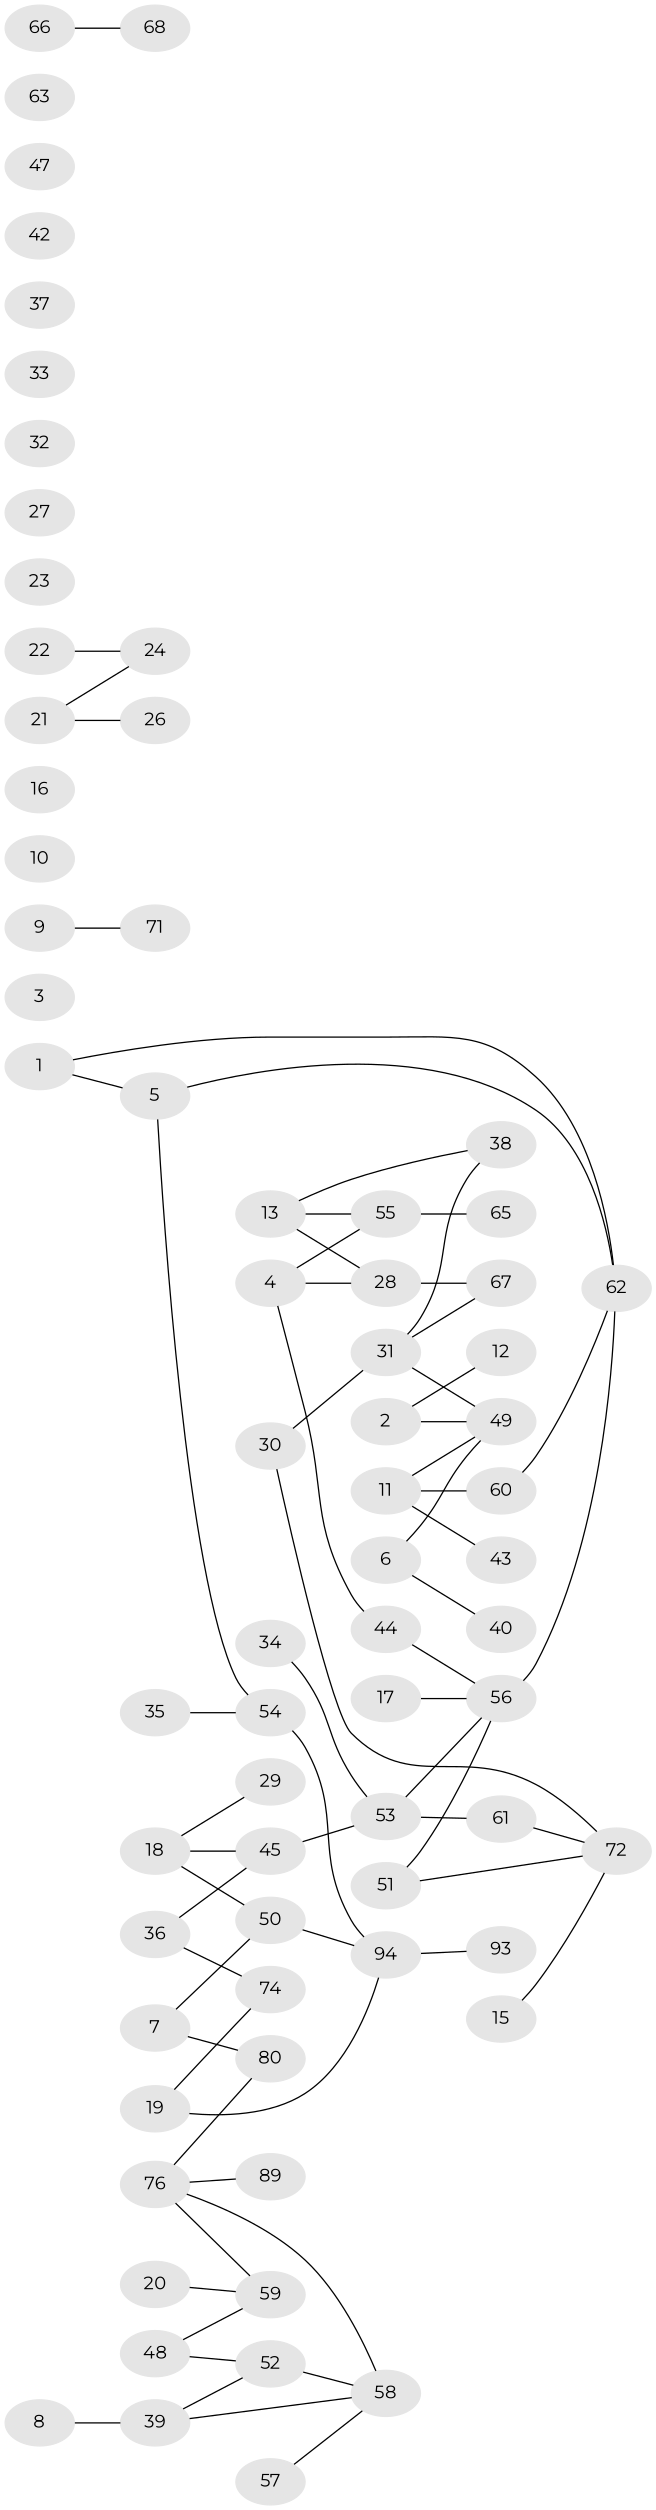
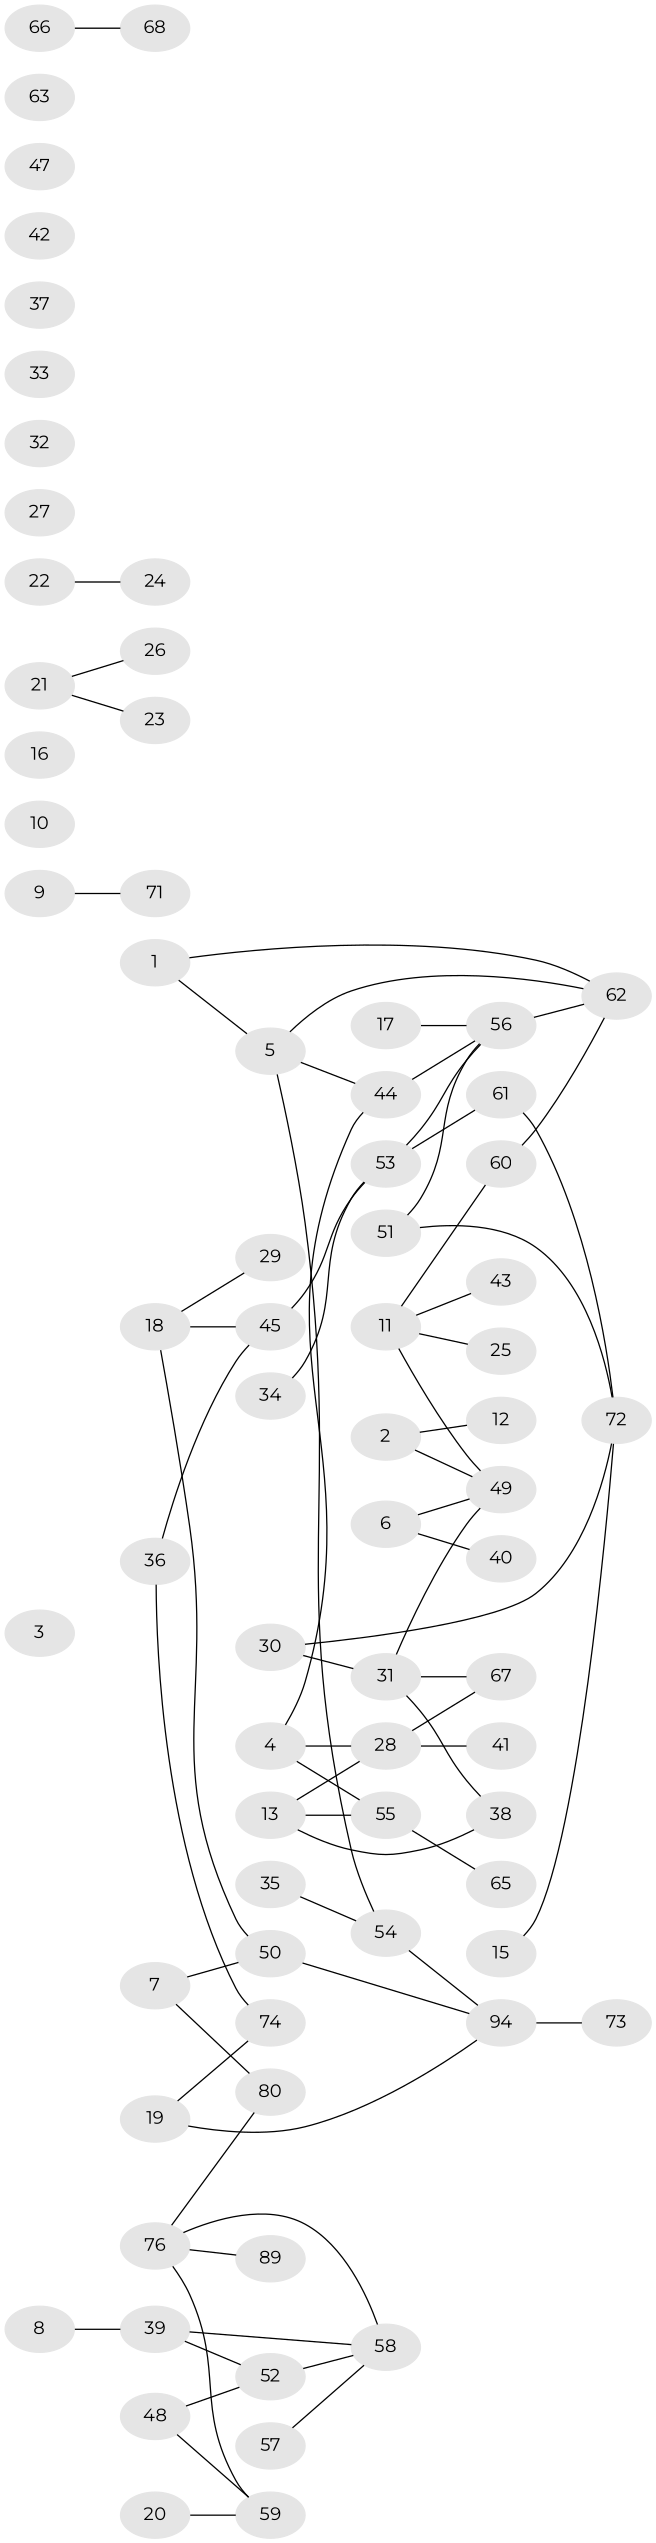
(97, 686) -> (98, 703)
none -> (328, 1073)
none -> (501, 1351)
none -> (501, 1746)
(501, 1950) -> (617, 2023)
